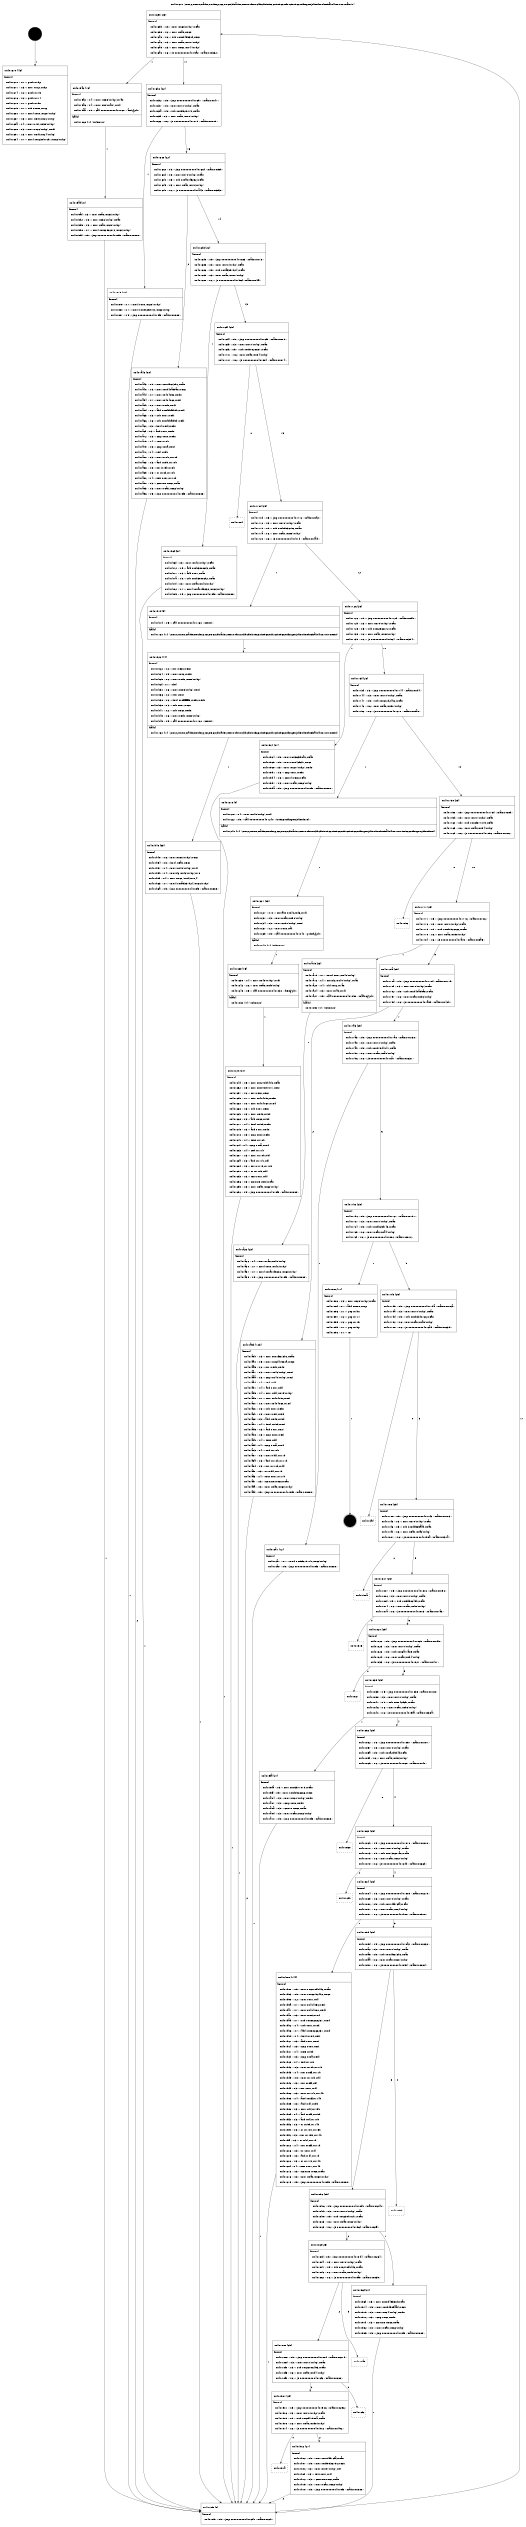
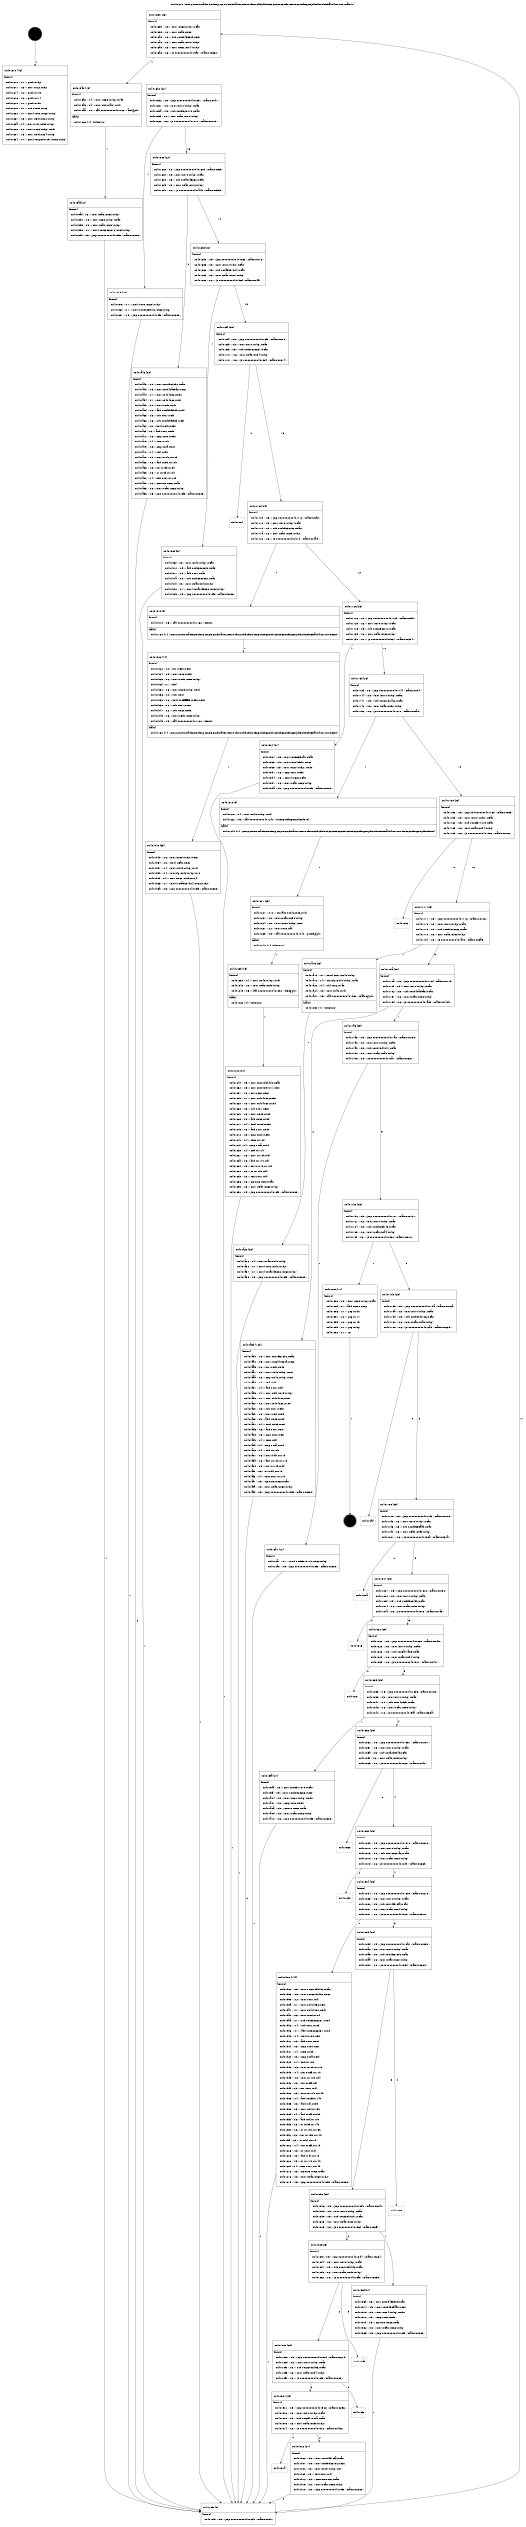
(184, 70) -> none
